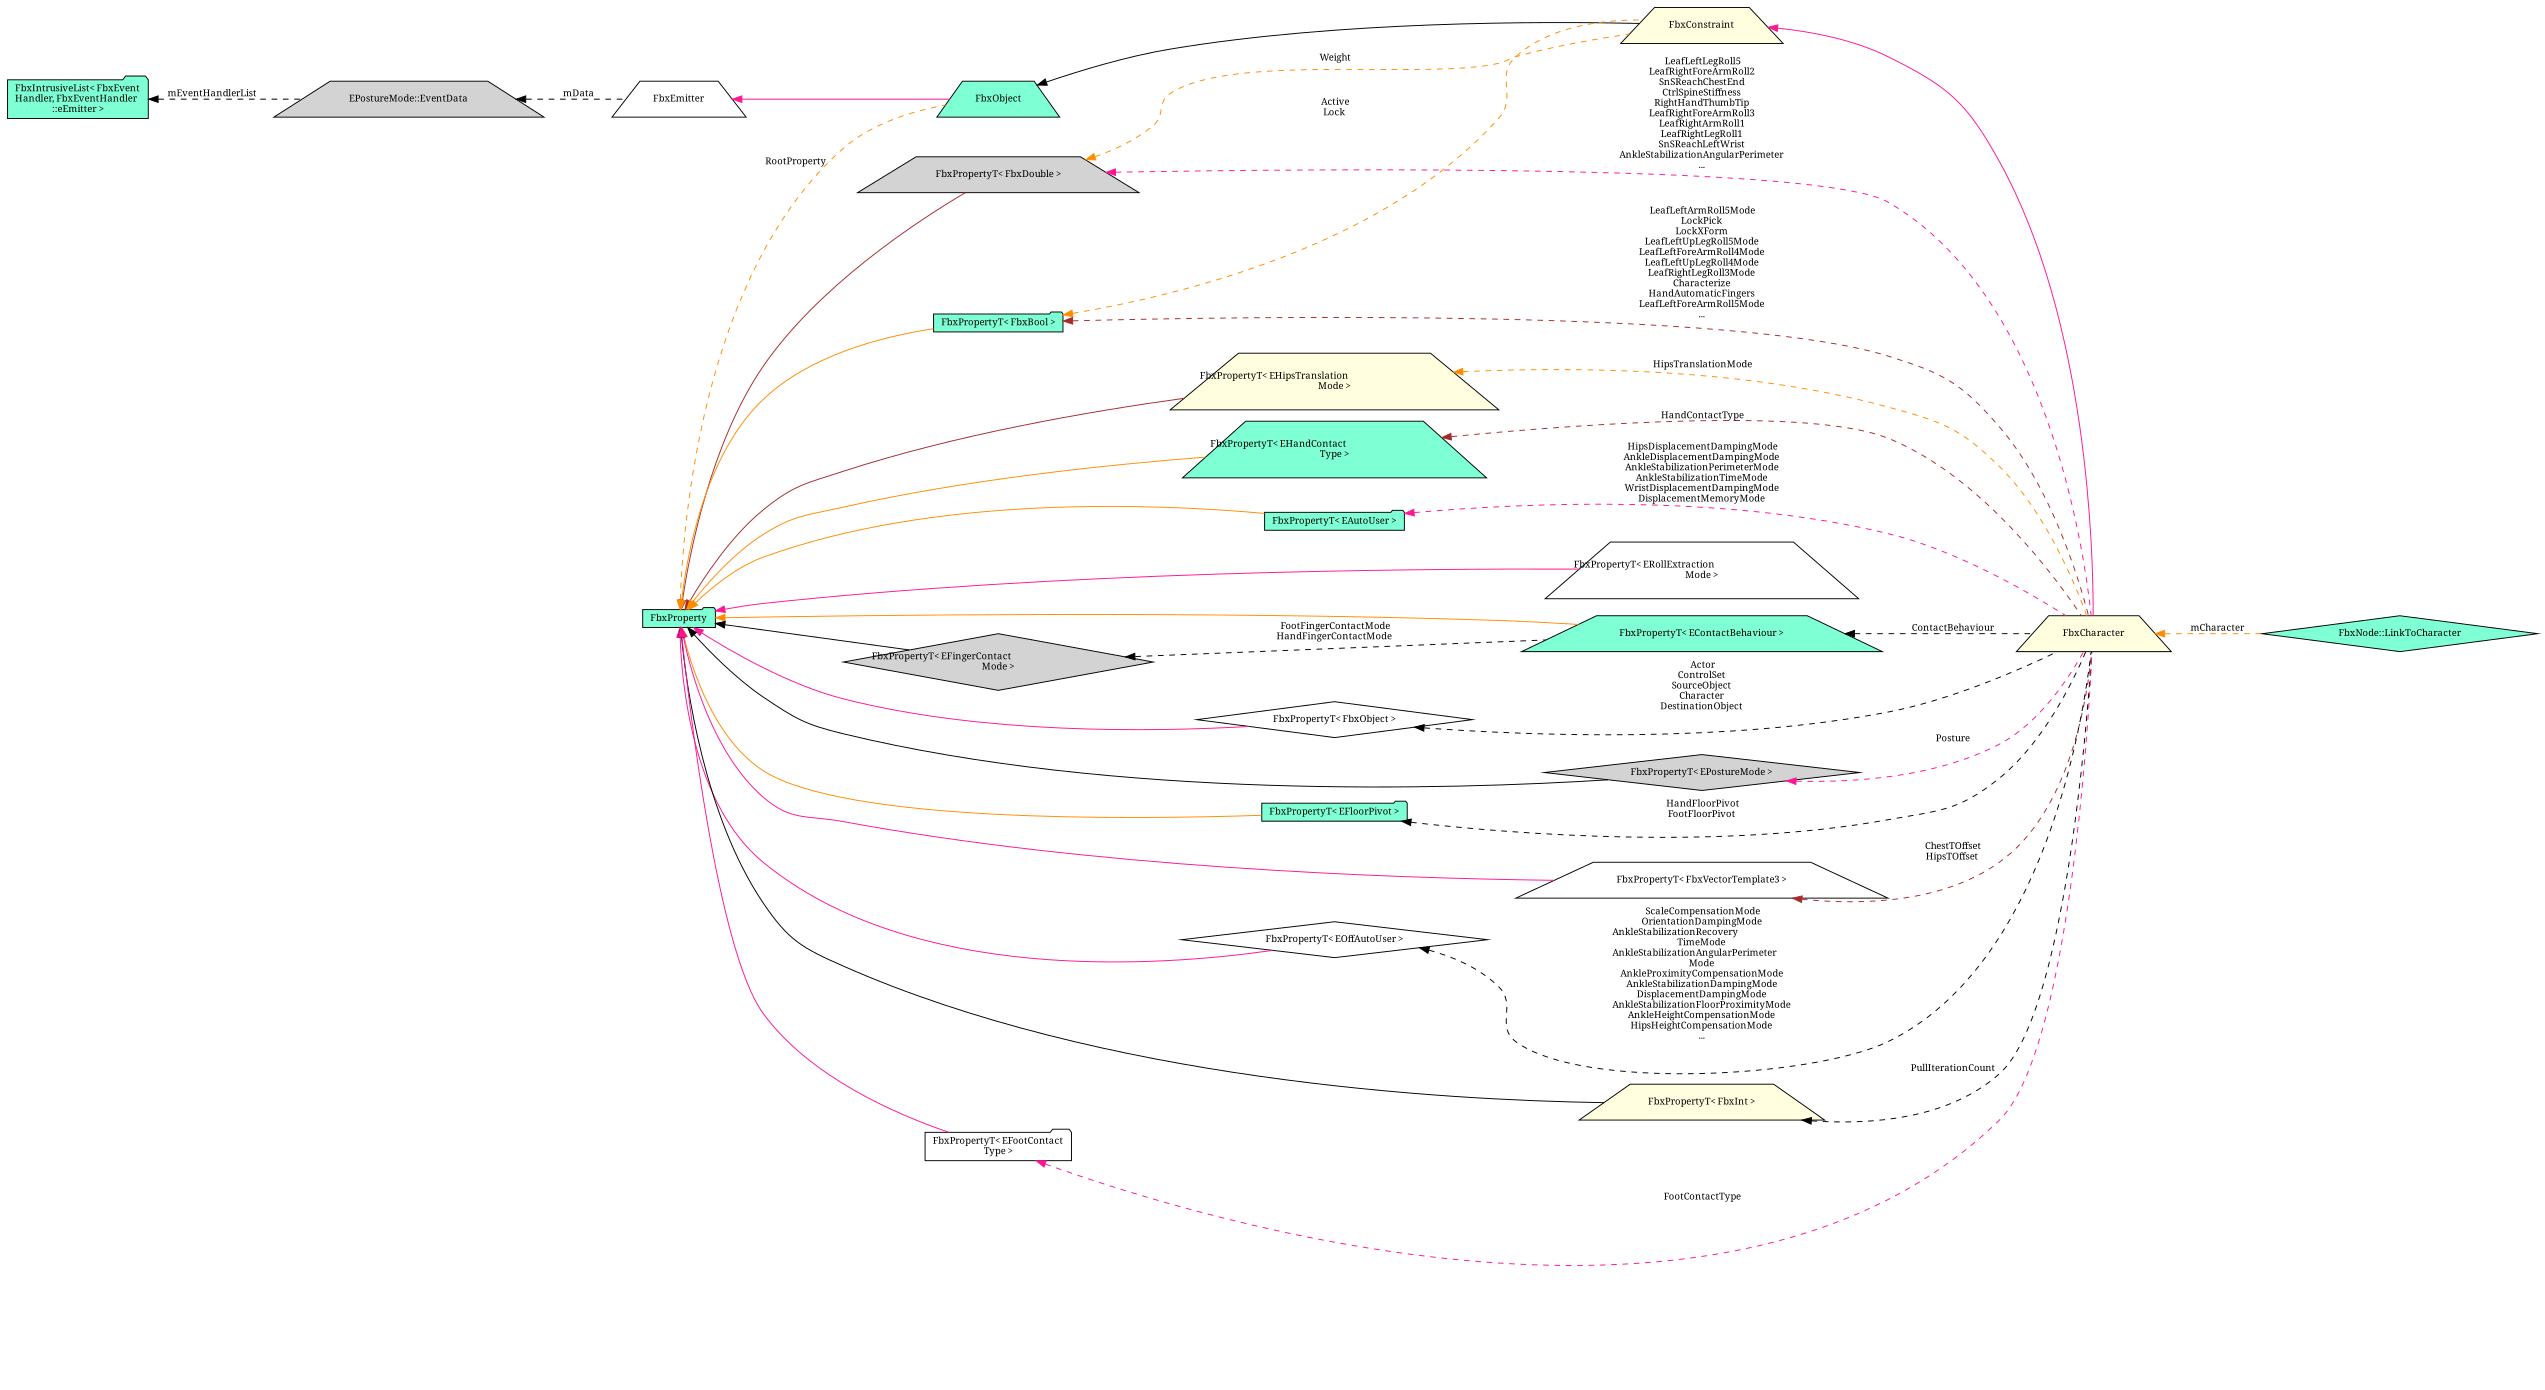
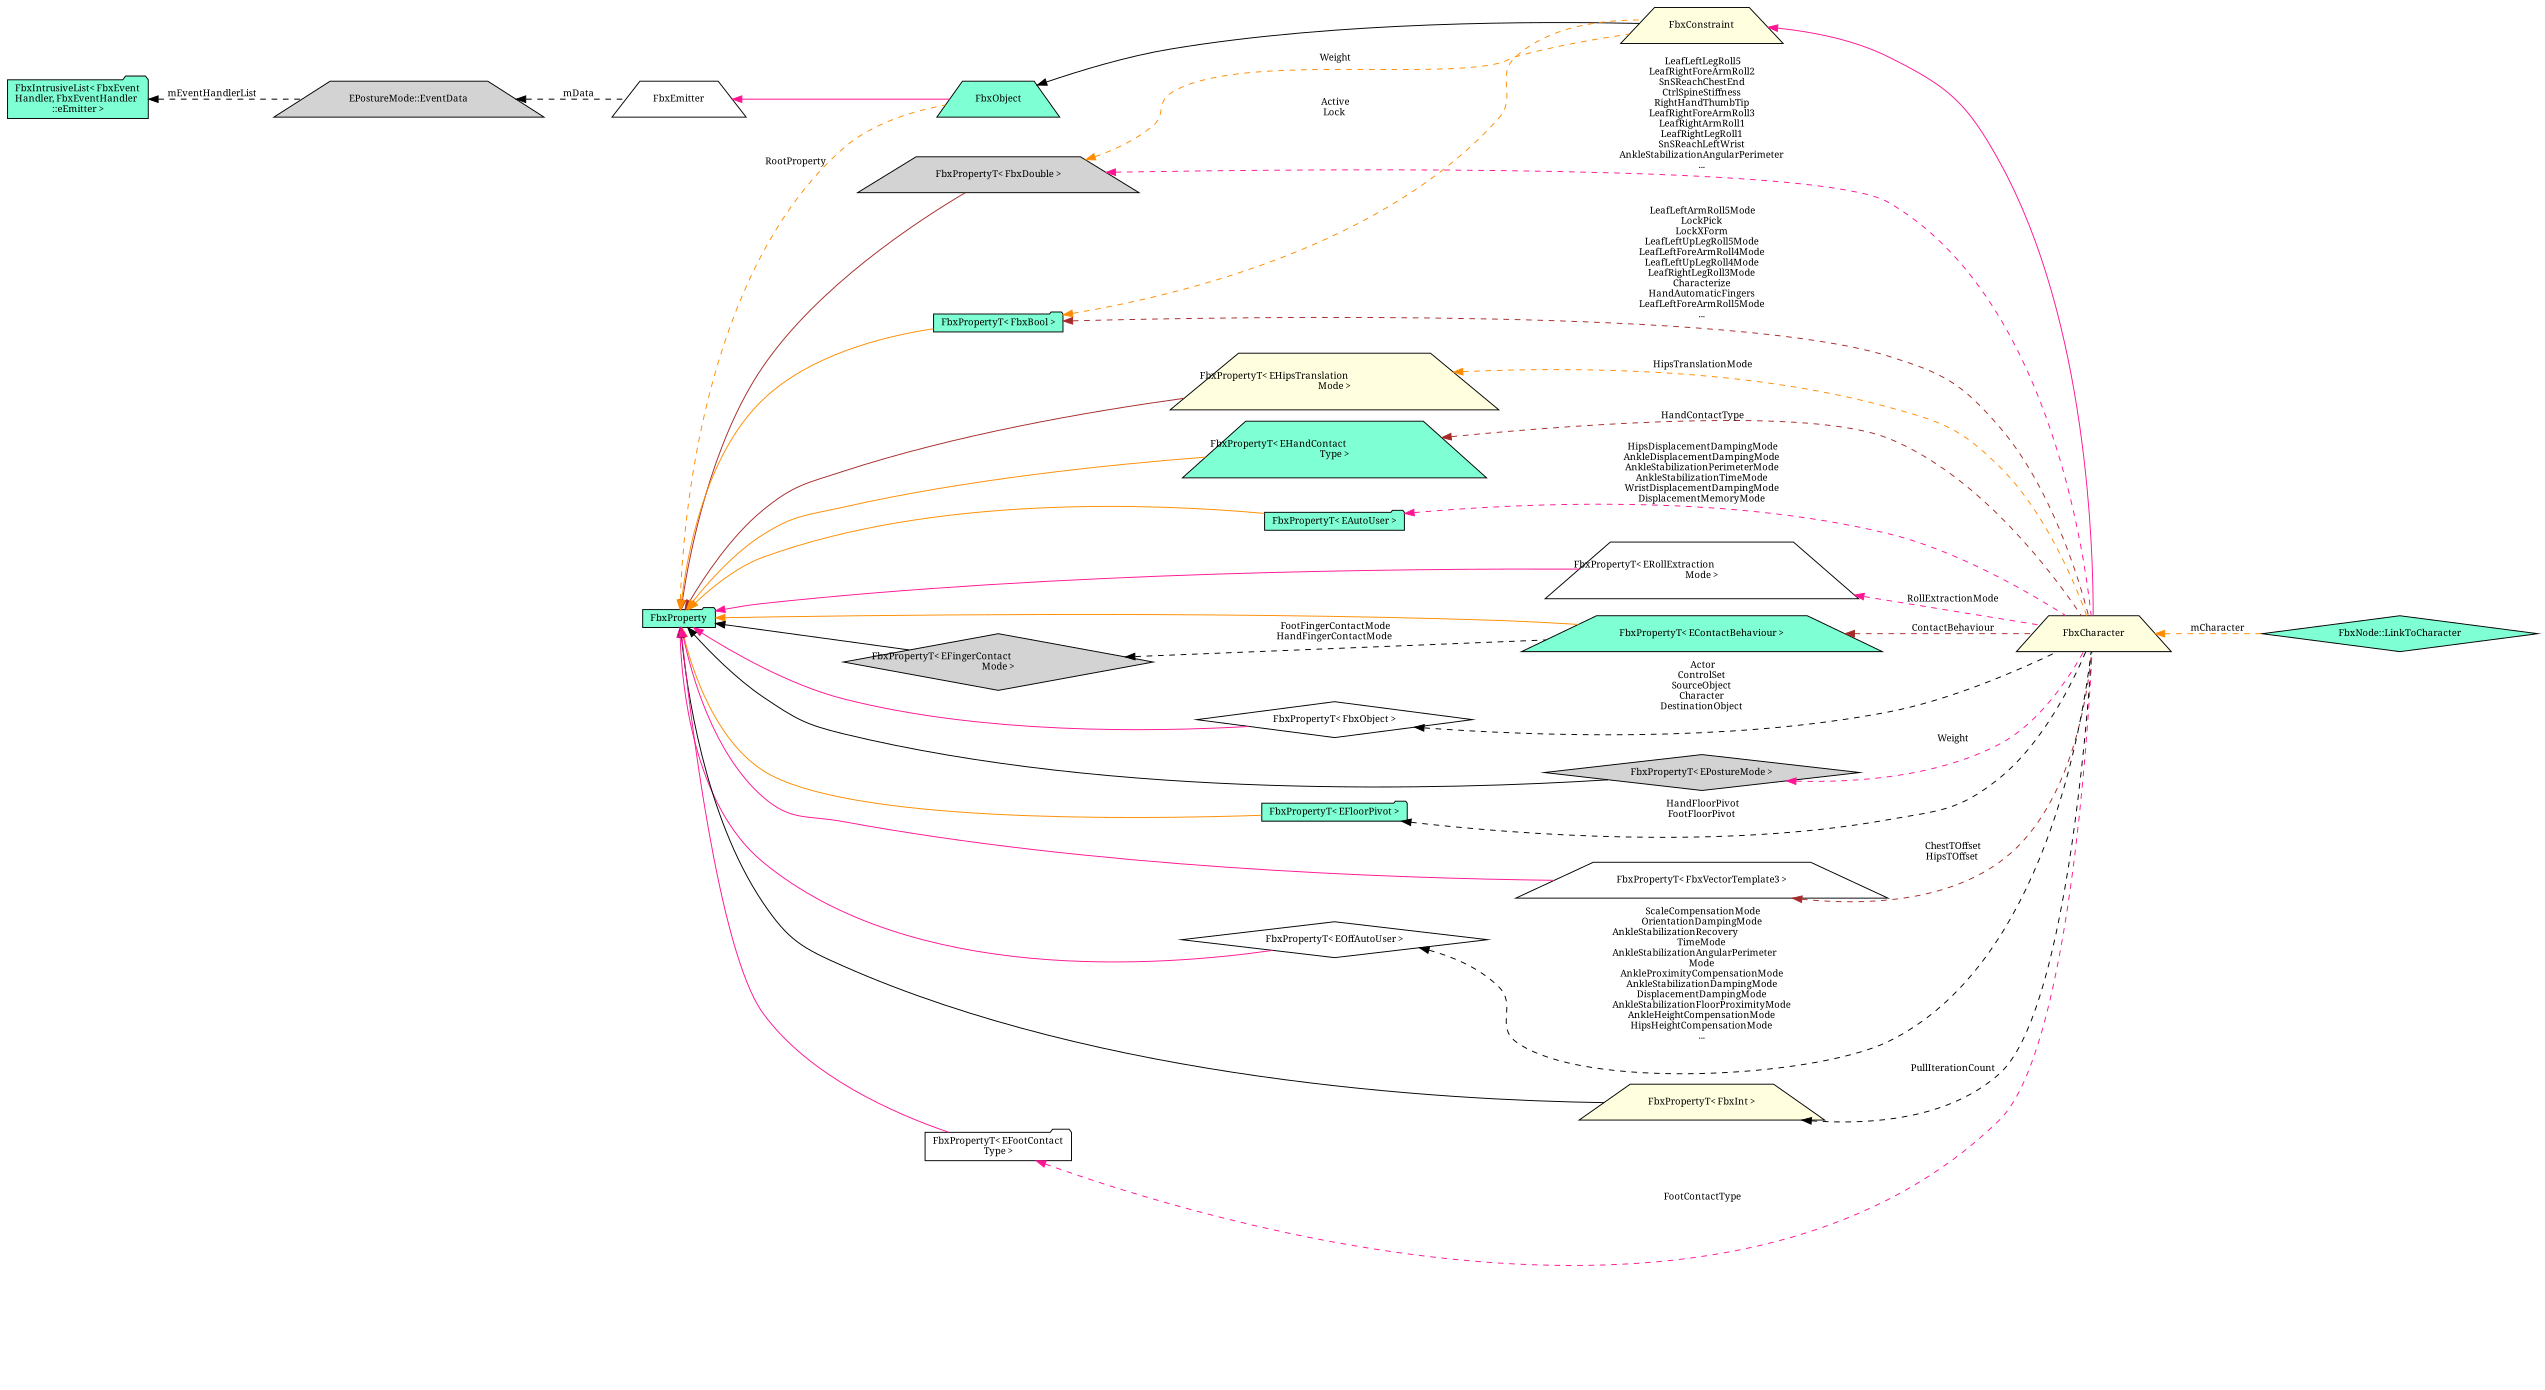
none -> (1952, 611)
(1943, 634) -> (1943, 634)
(1952, 739) -> (1952, 739)
